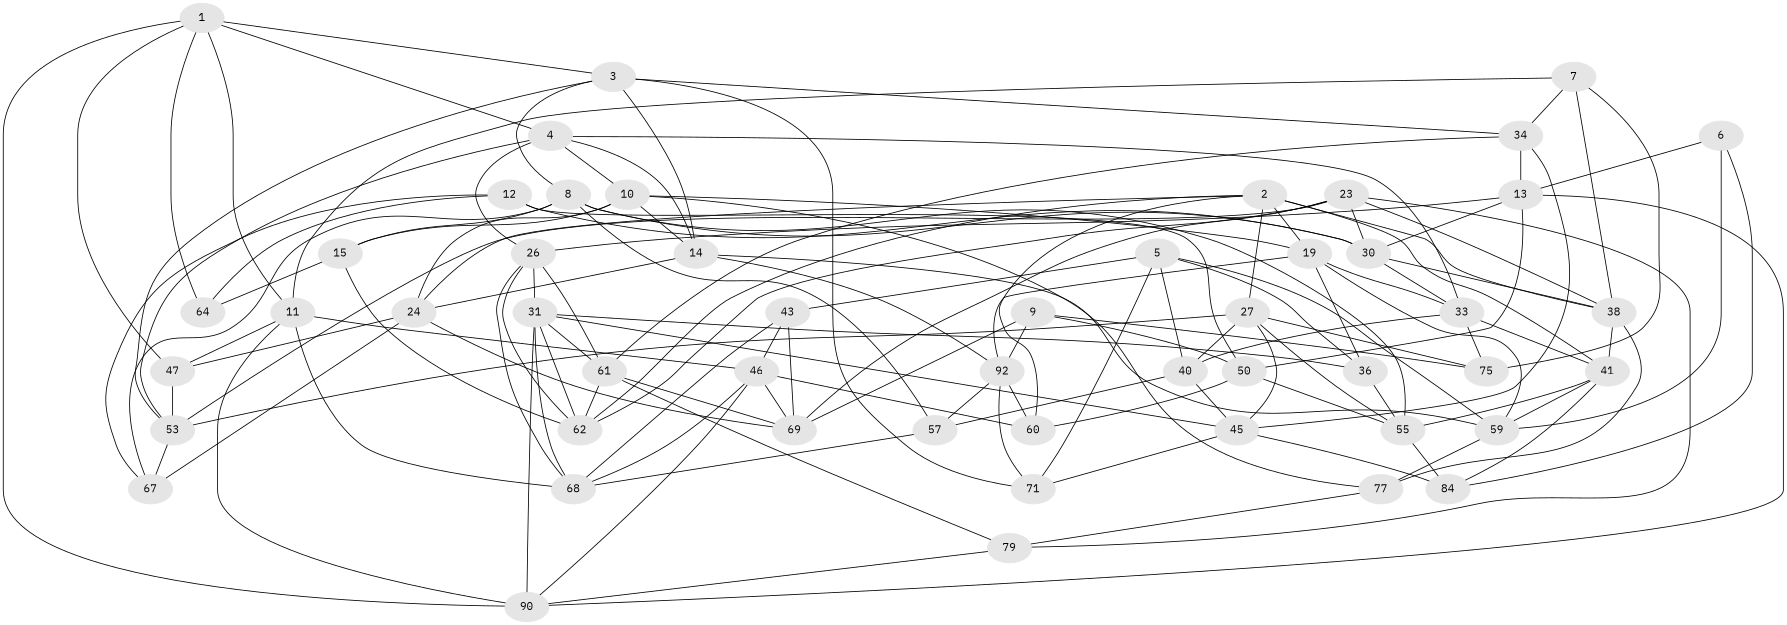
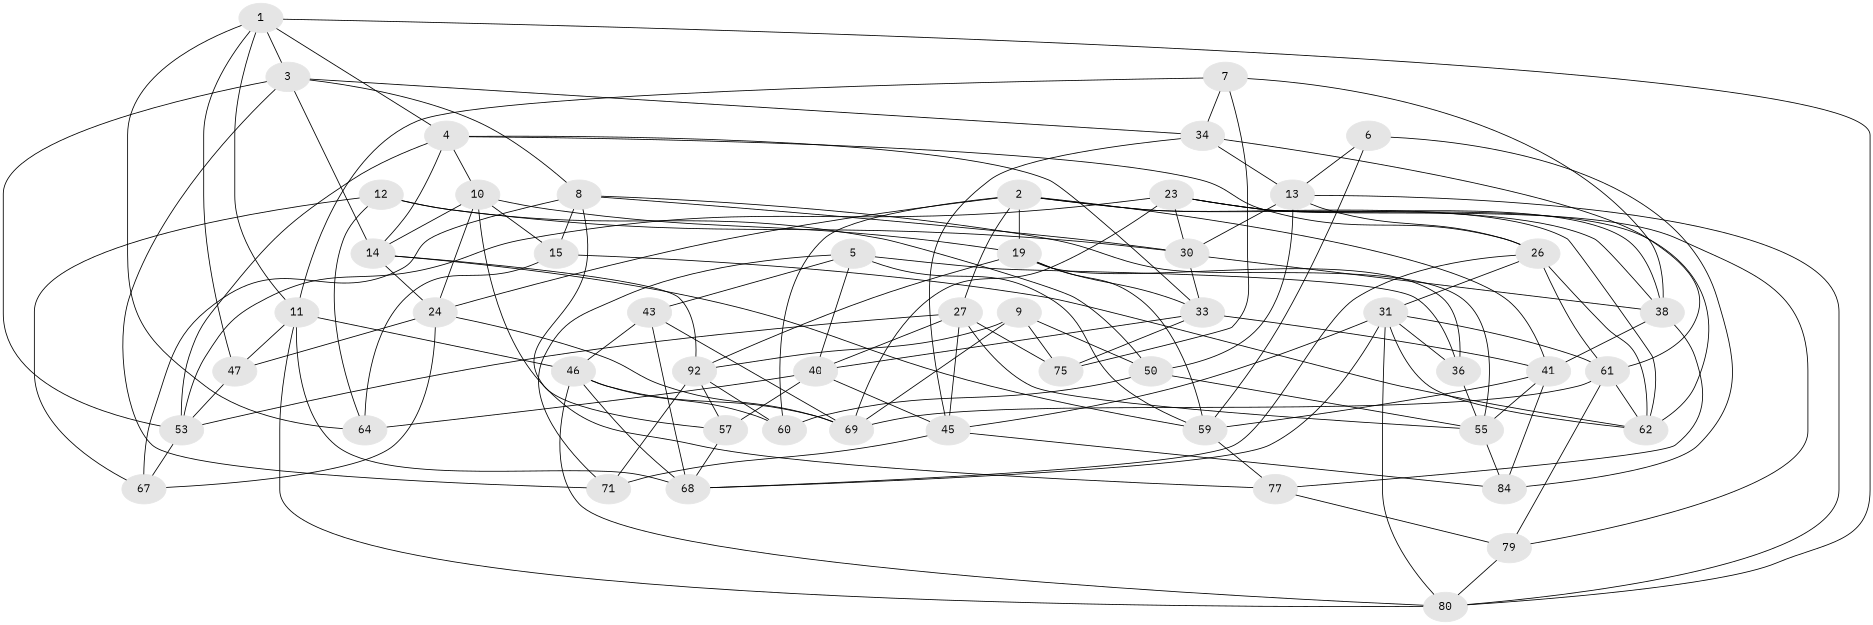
none -> (591, 403)
(527, 607) -> (1446, 607)
